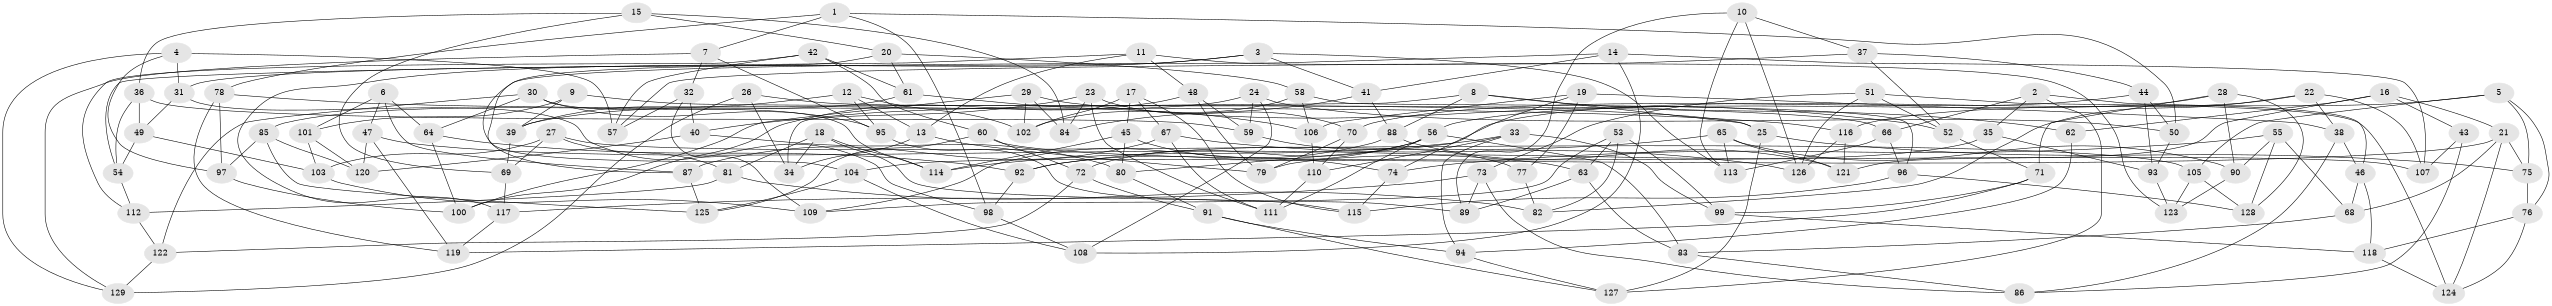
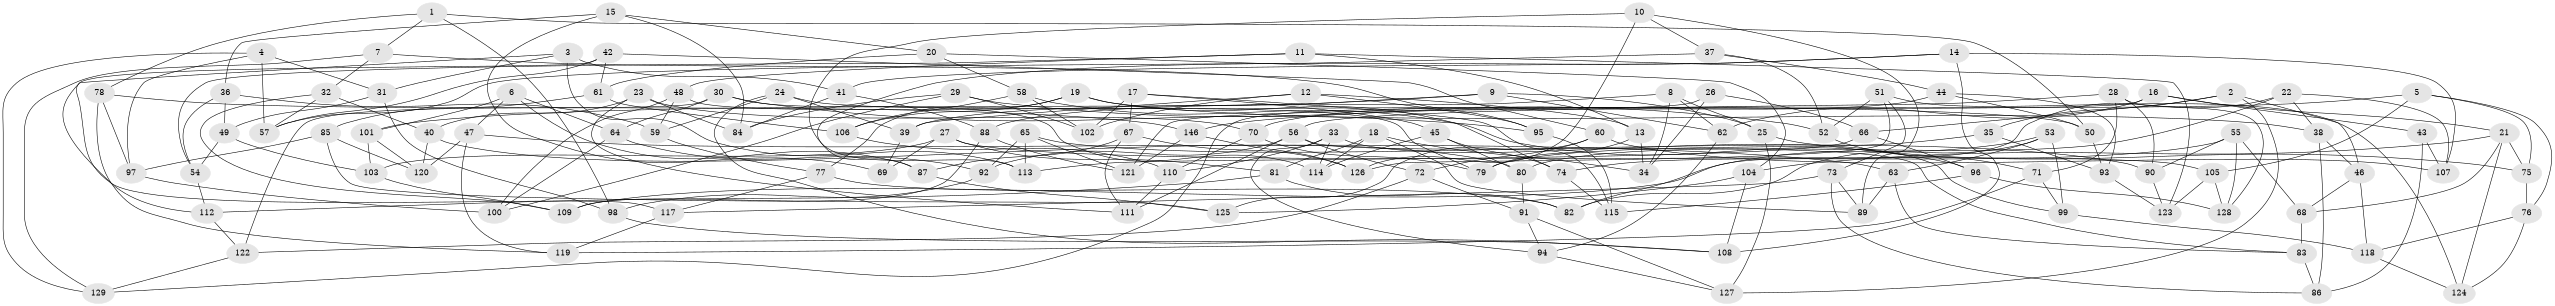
none -> (1607, 113)
(1846, 133) -> (1191, 133)
(505, 193) -> (745, 193)
